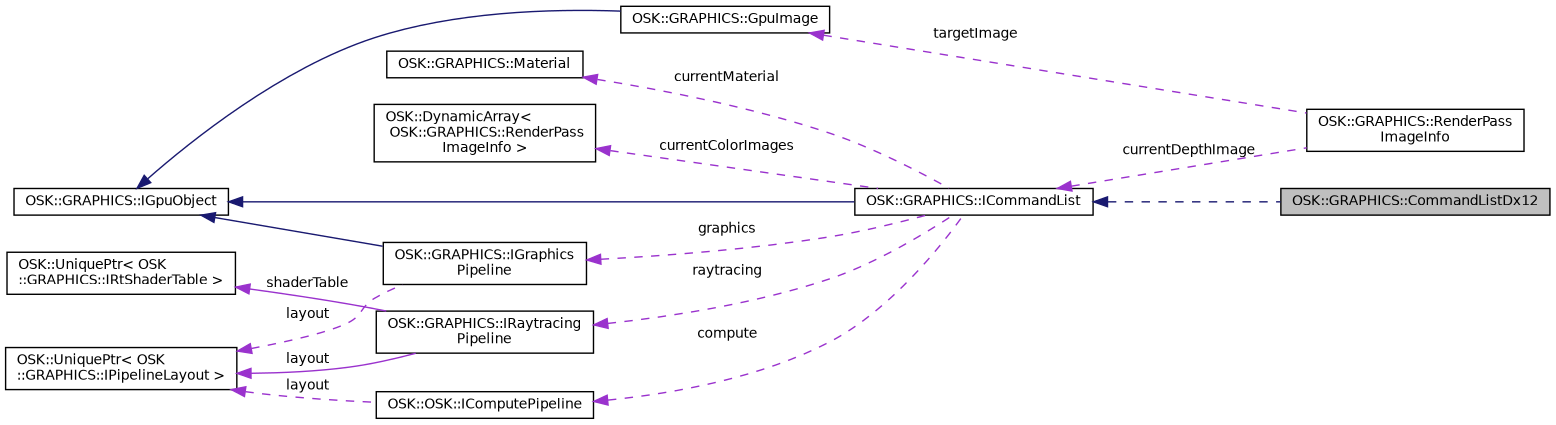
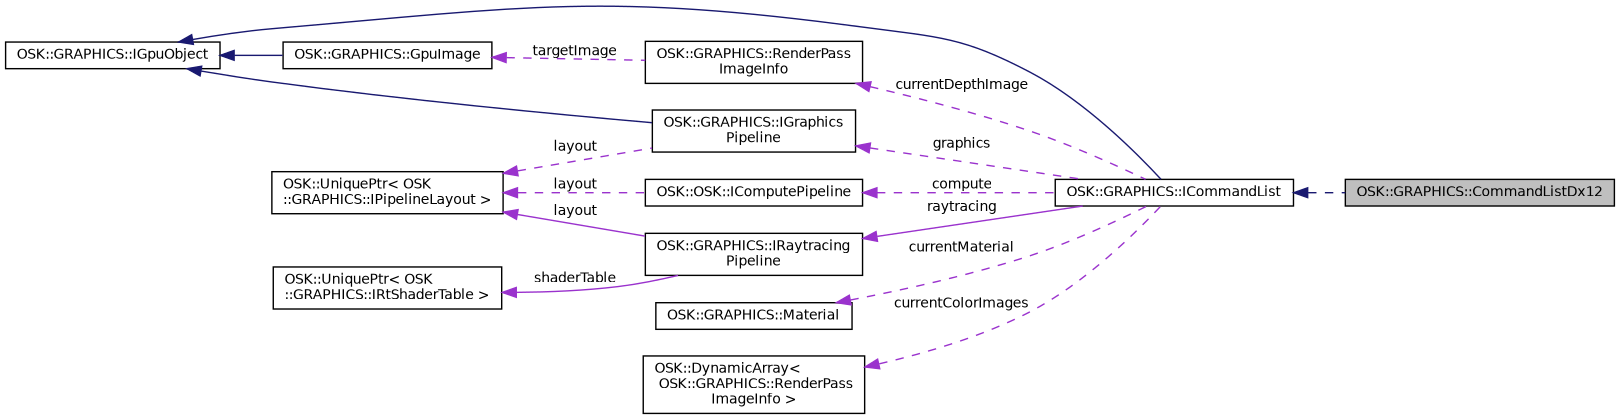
(1189, 167) -> (1011, 125)
(787, 291) -> (980, 221)
